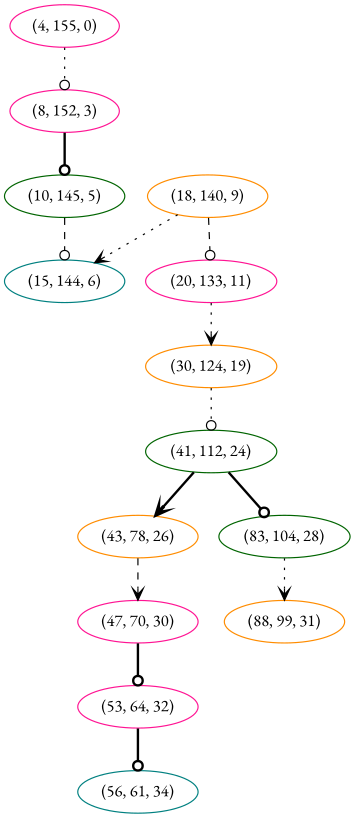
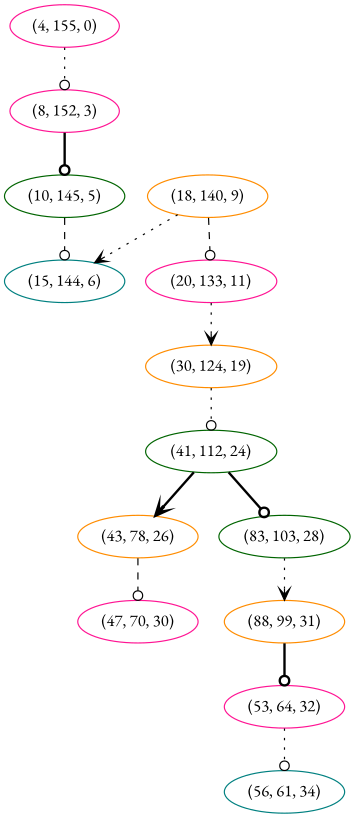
(284, 537) -> (284, 537)
(138, 573) -> (138, 575)
(138, 660) -> (284, 660)
(138, 745) -> (284, 745)
